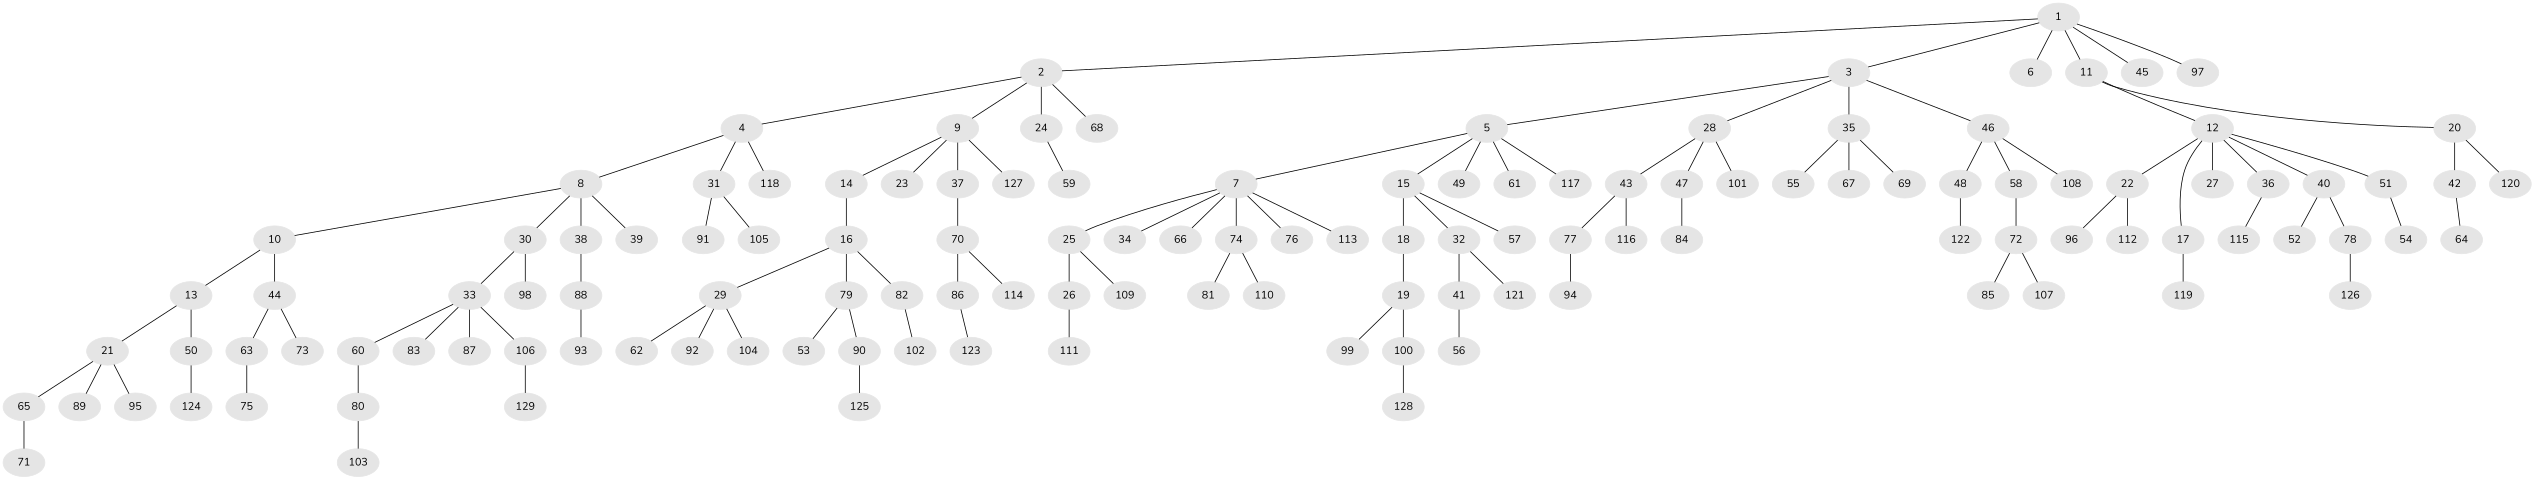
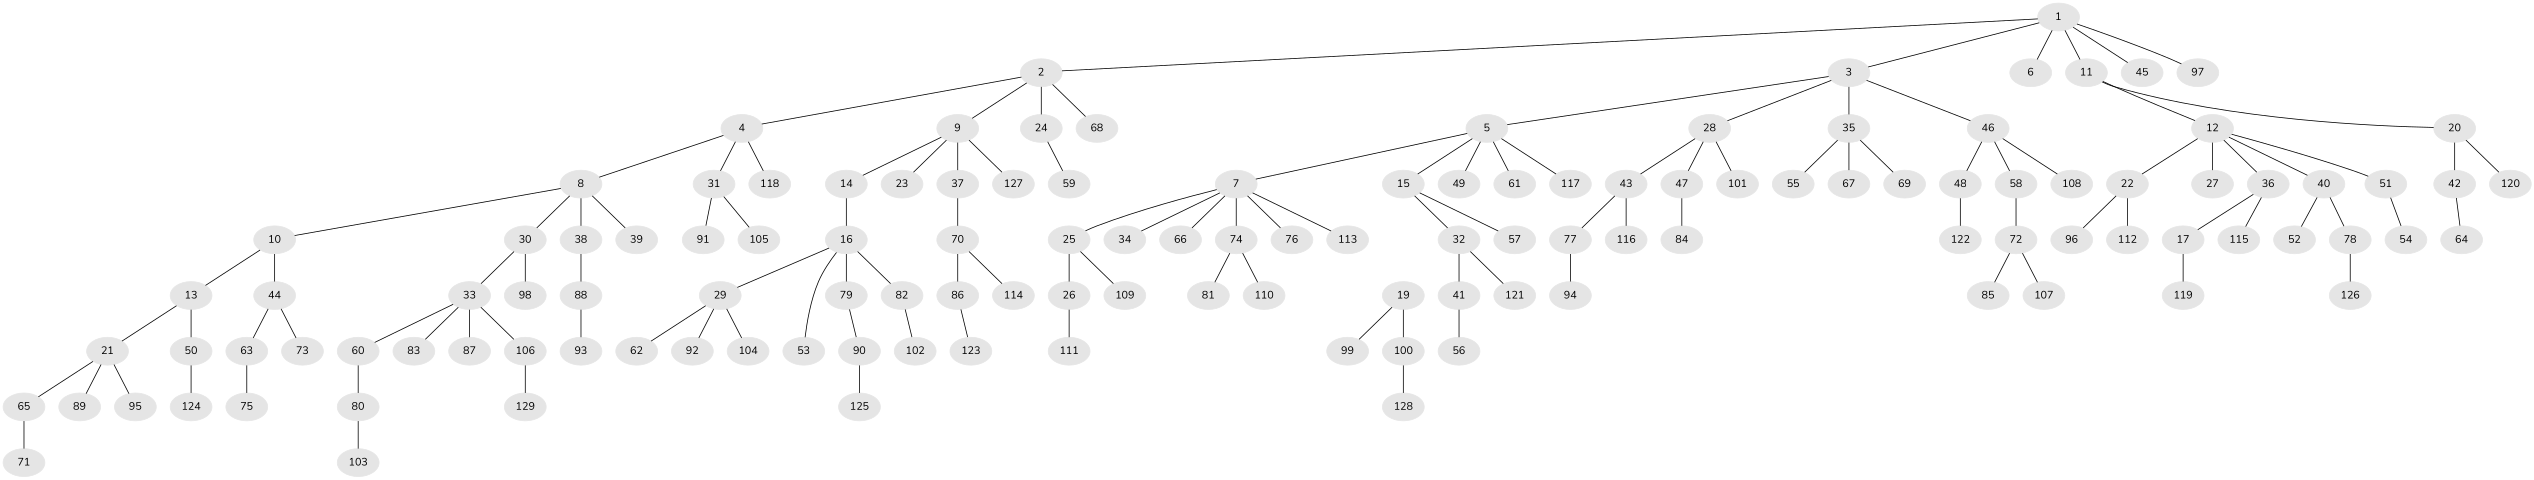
(2182, 181) -> (2226, 212)
(1403, 240) -> none
(825, 323) -> (814, 292)
